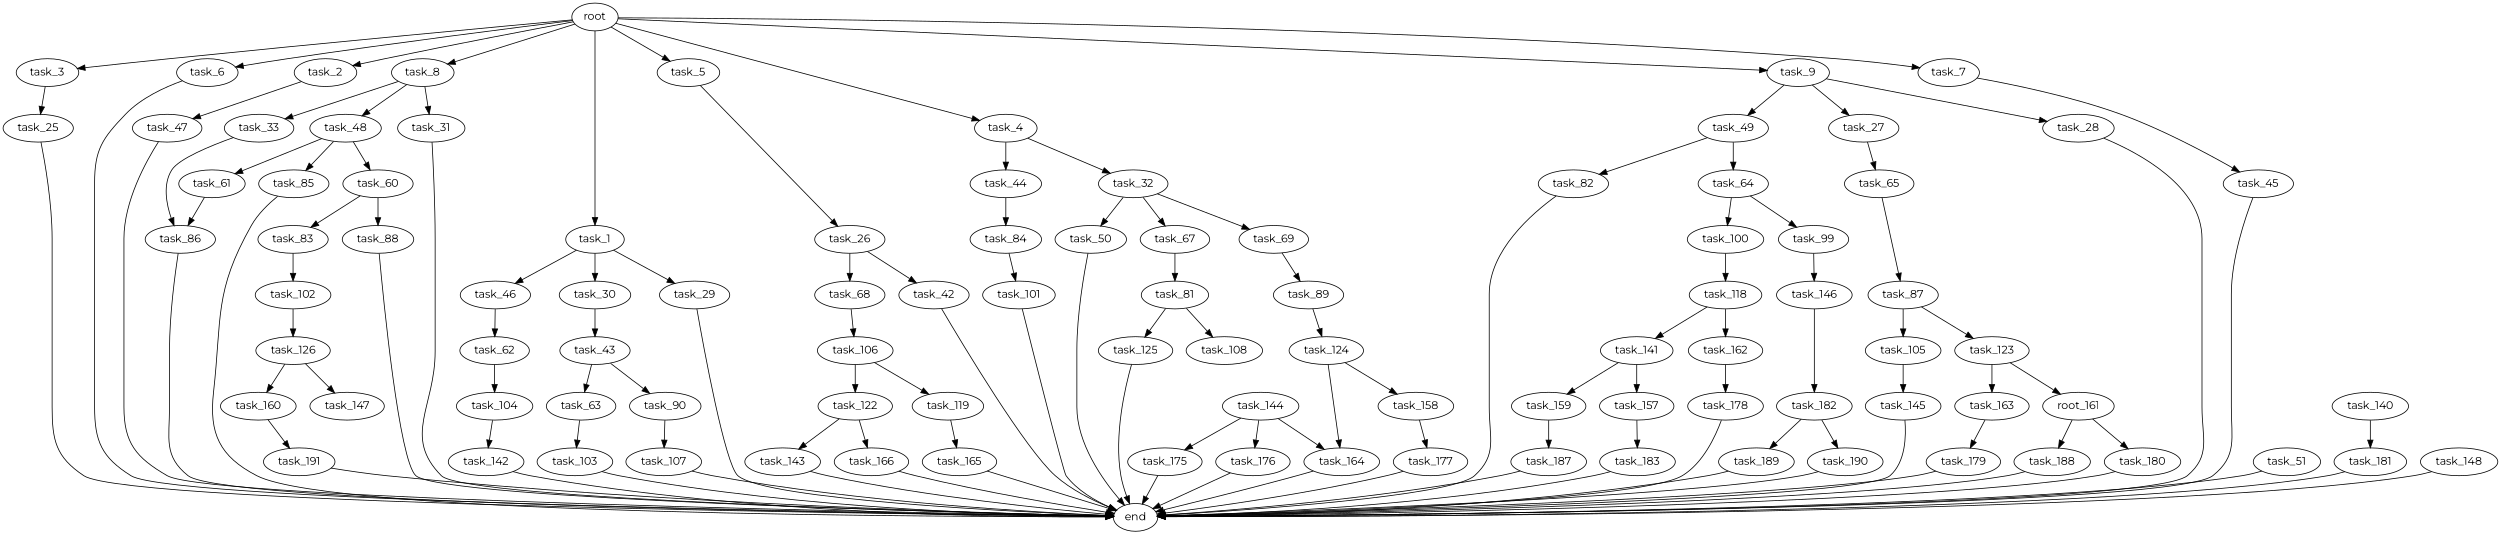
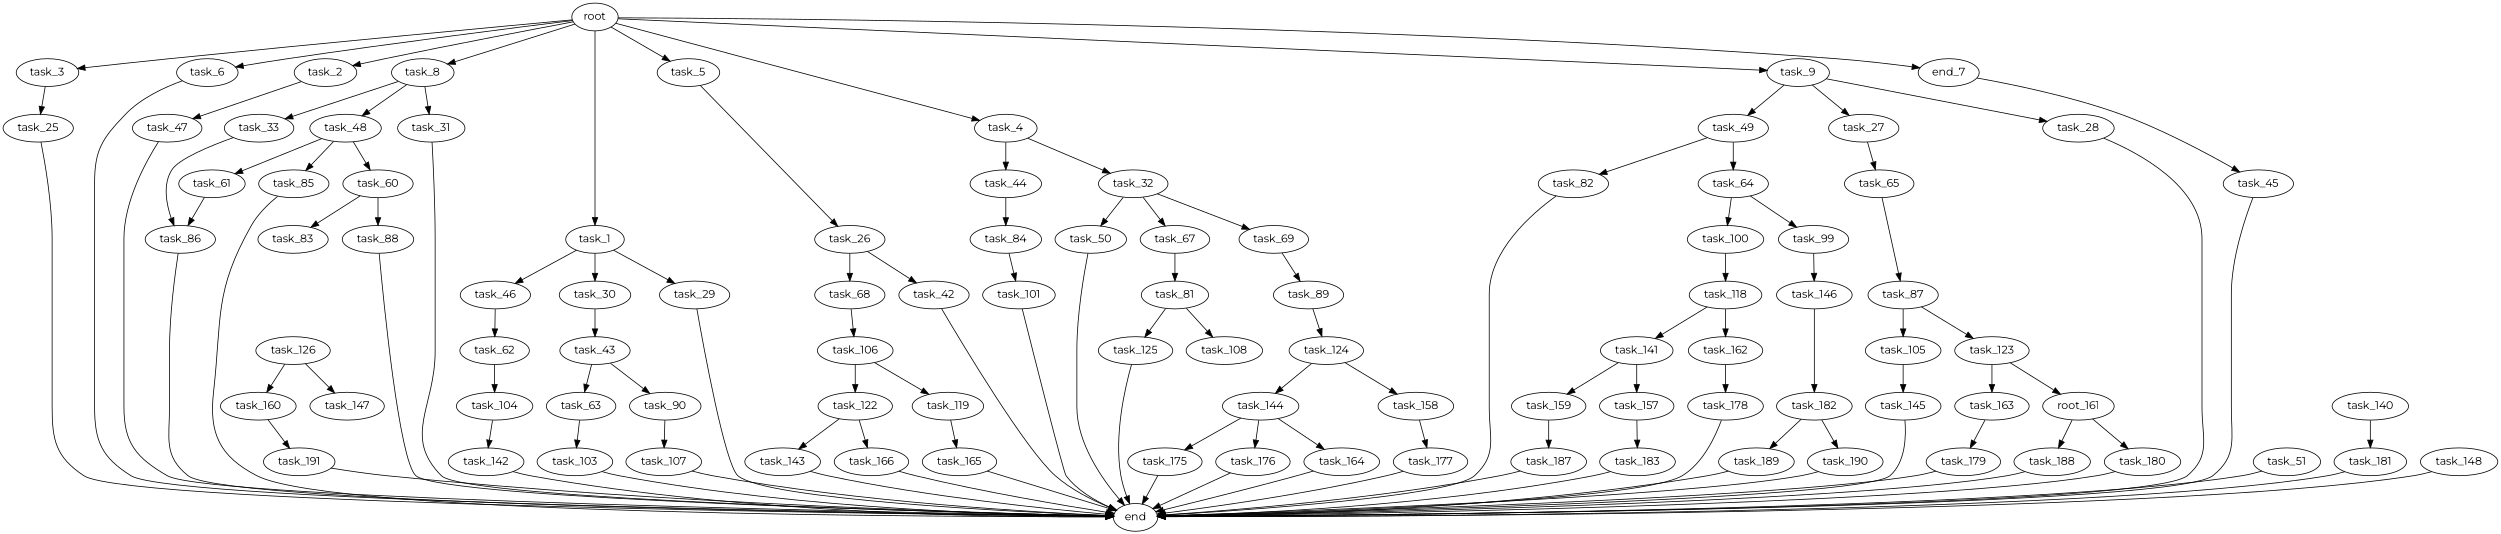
(1949, 73) -> (1949, 73)
(293, 295) -> none
(1333, 402) -> (1296, 376)
